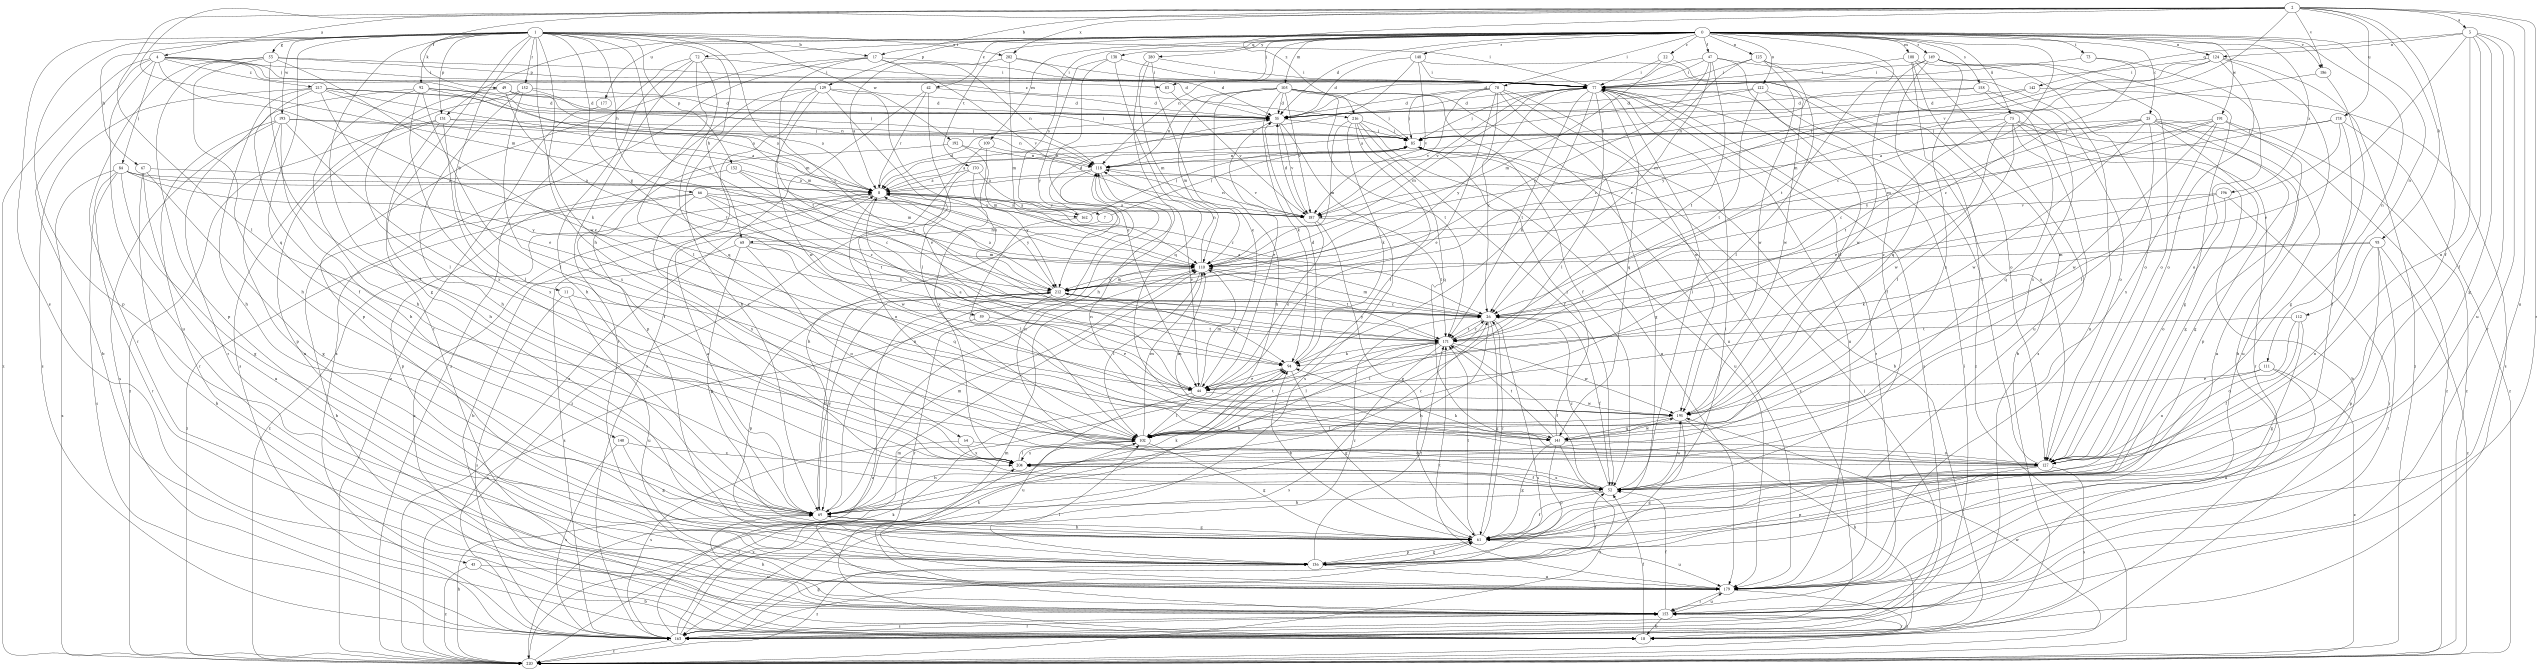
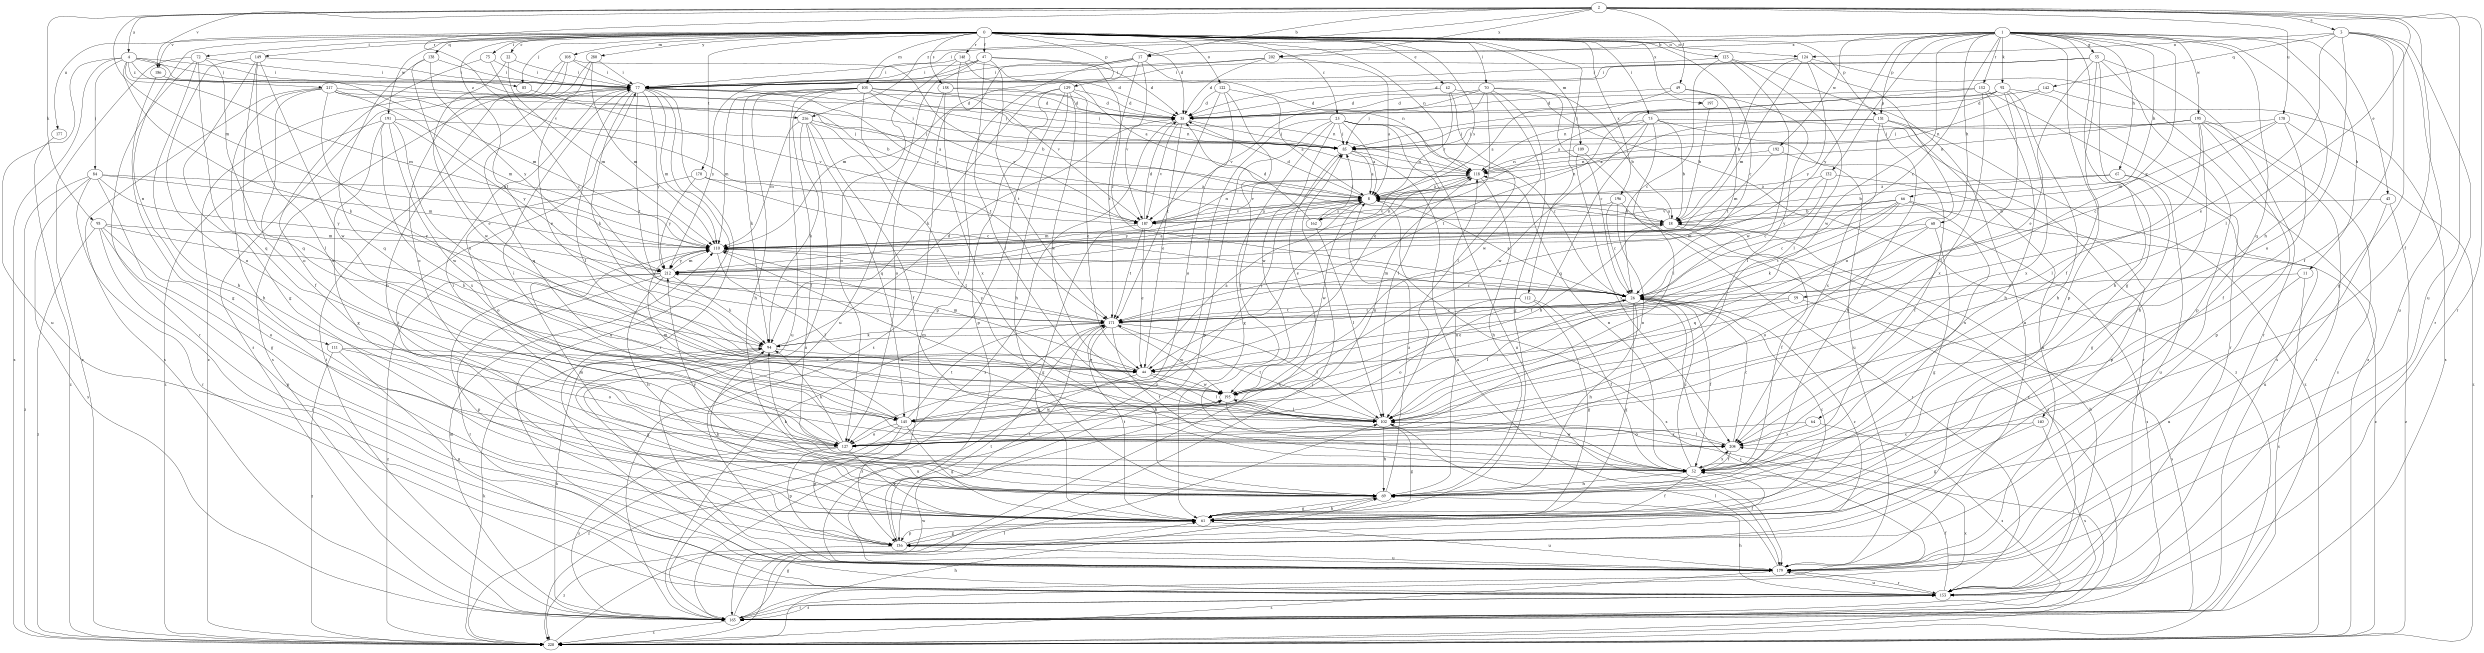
none -> (1710, 103)
(1105, 218) -> none
(556, 531) -> none
